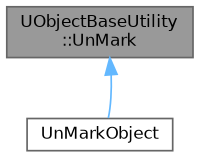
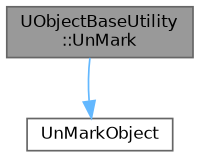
(111, 97) -> (89, 79)
